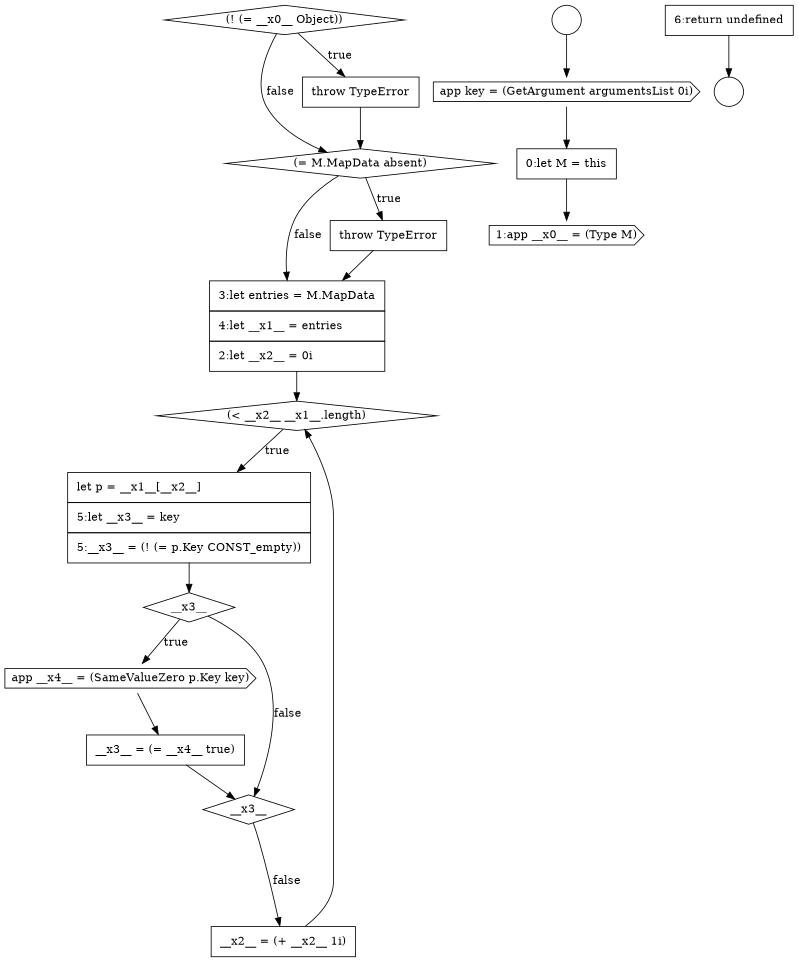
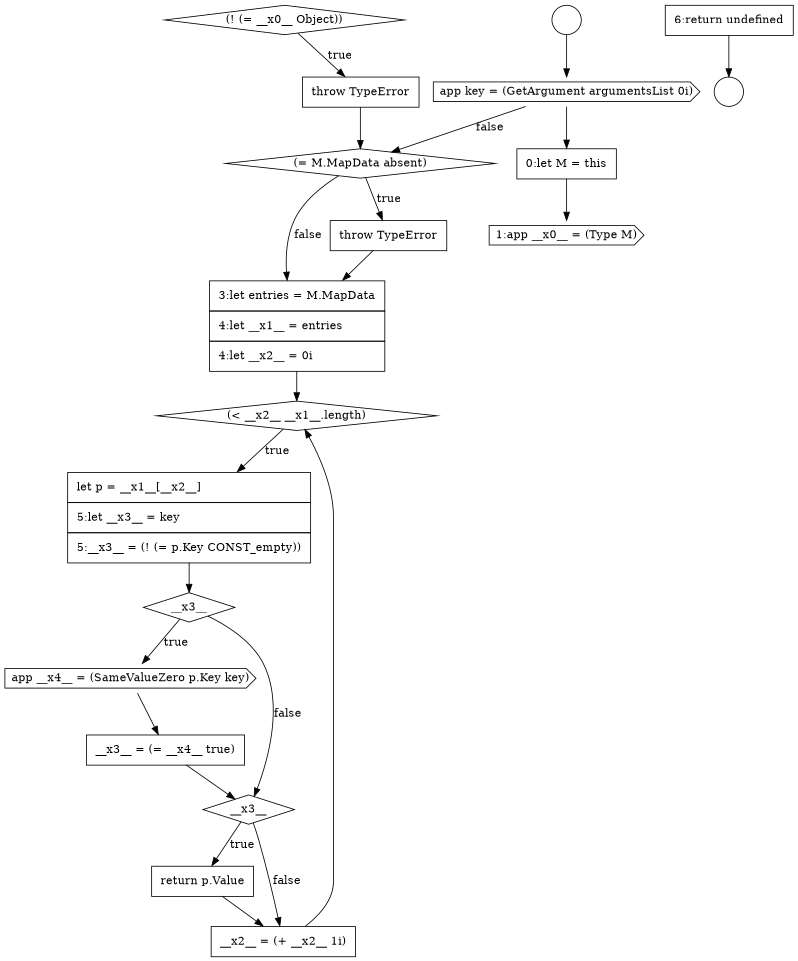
(265, 103) -> (463, 128)
(266, 356) -> (266, 356)
none -> (202, 881)
